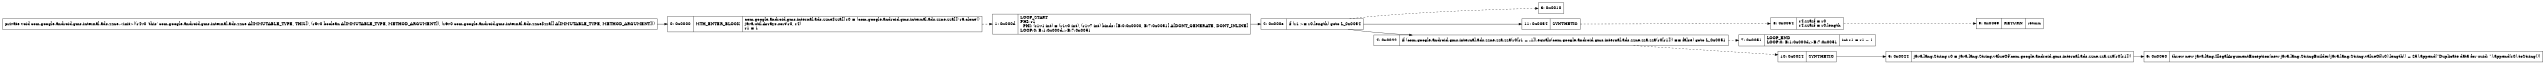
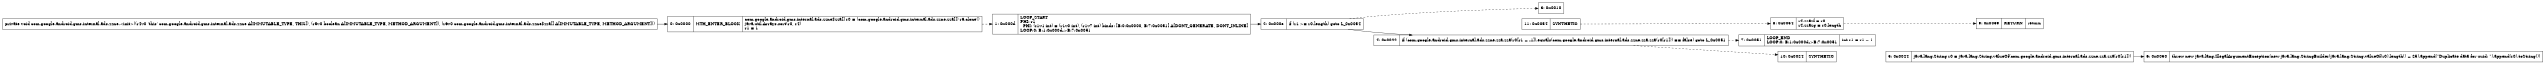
(1441, 24) -> none
(1820, 26) -> (1820, 26)
(1860, 57) -> none
